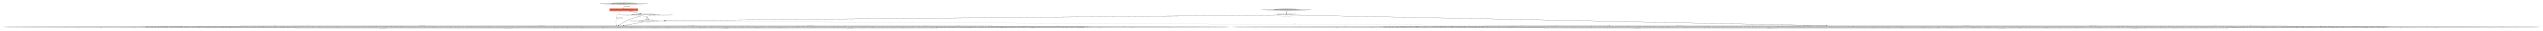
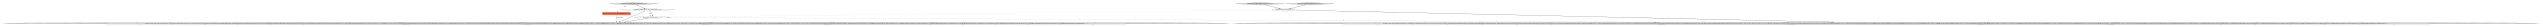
none -> (1310, 4)
(627, 7) -> (625, 7)
(635, 12) -> (640, 7)
(969, 18) -> (970, 14)
